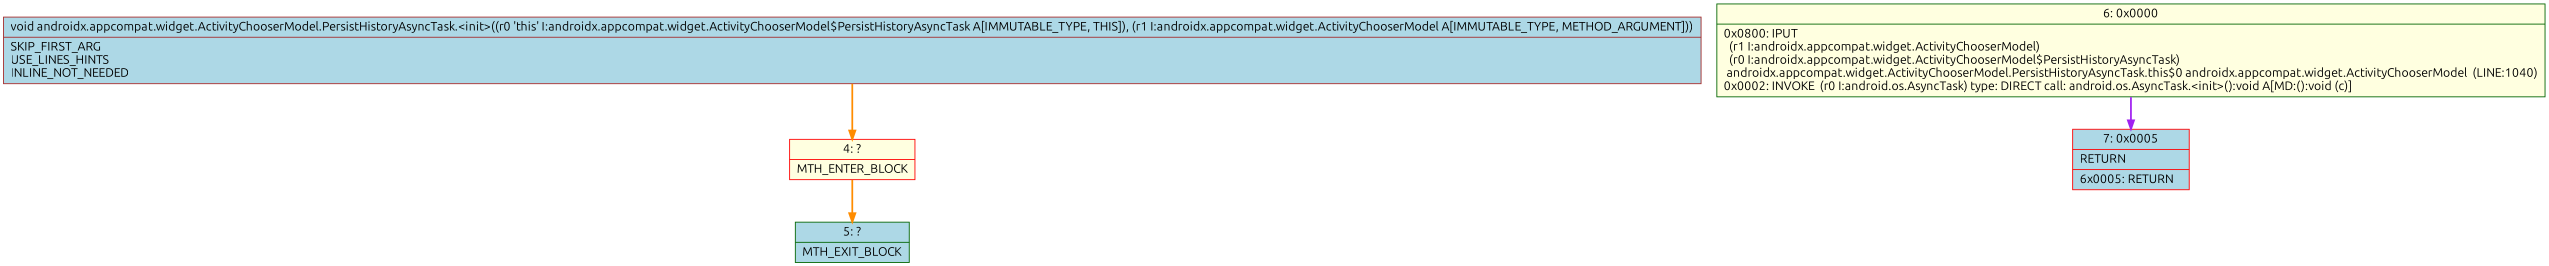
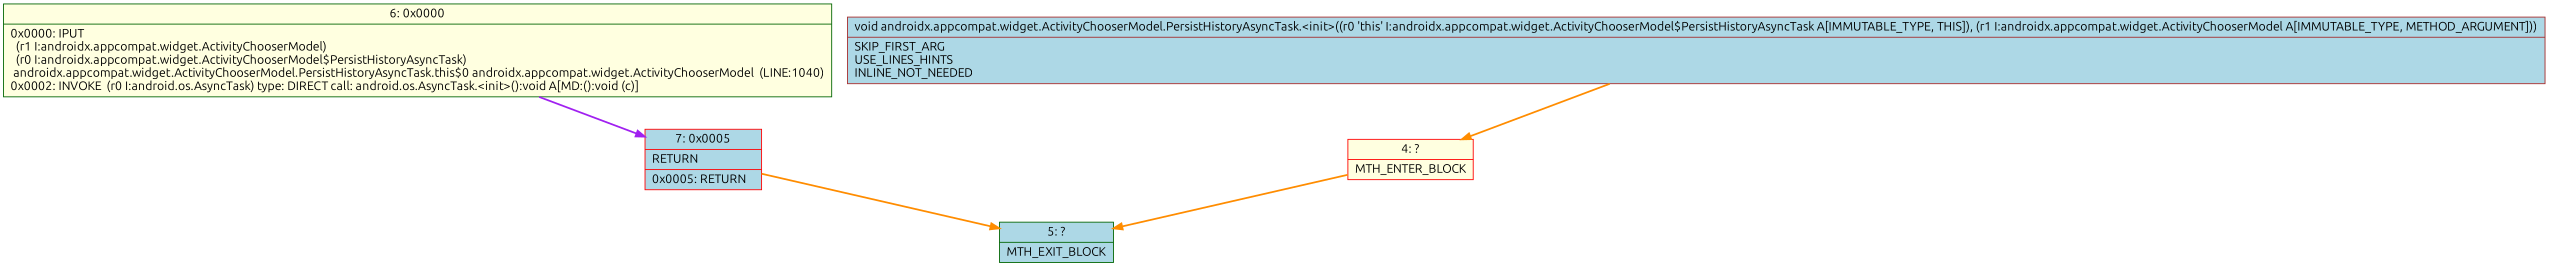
(1764, 34) -> (50, 34)
(2131, 179) -> (703, 179)
none -> (876, 200)
